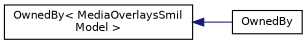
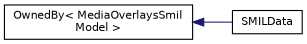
(267, 22) -> (267, 22)
